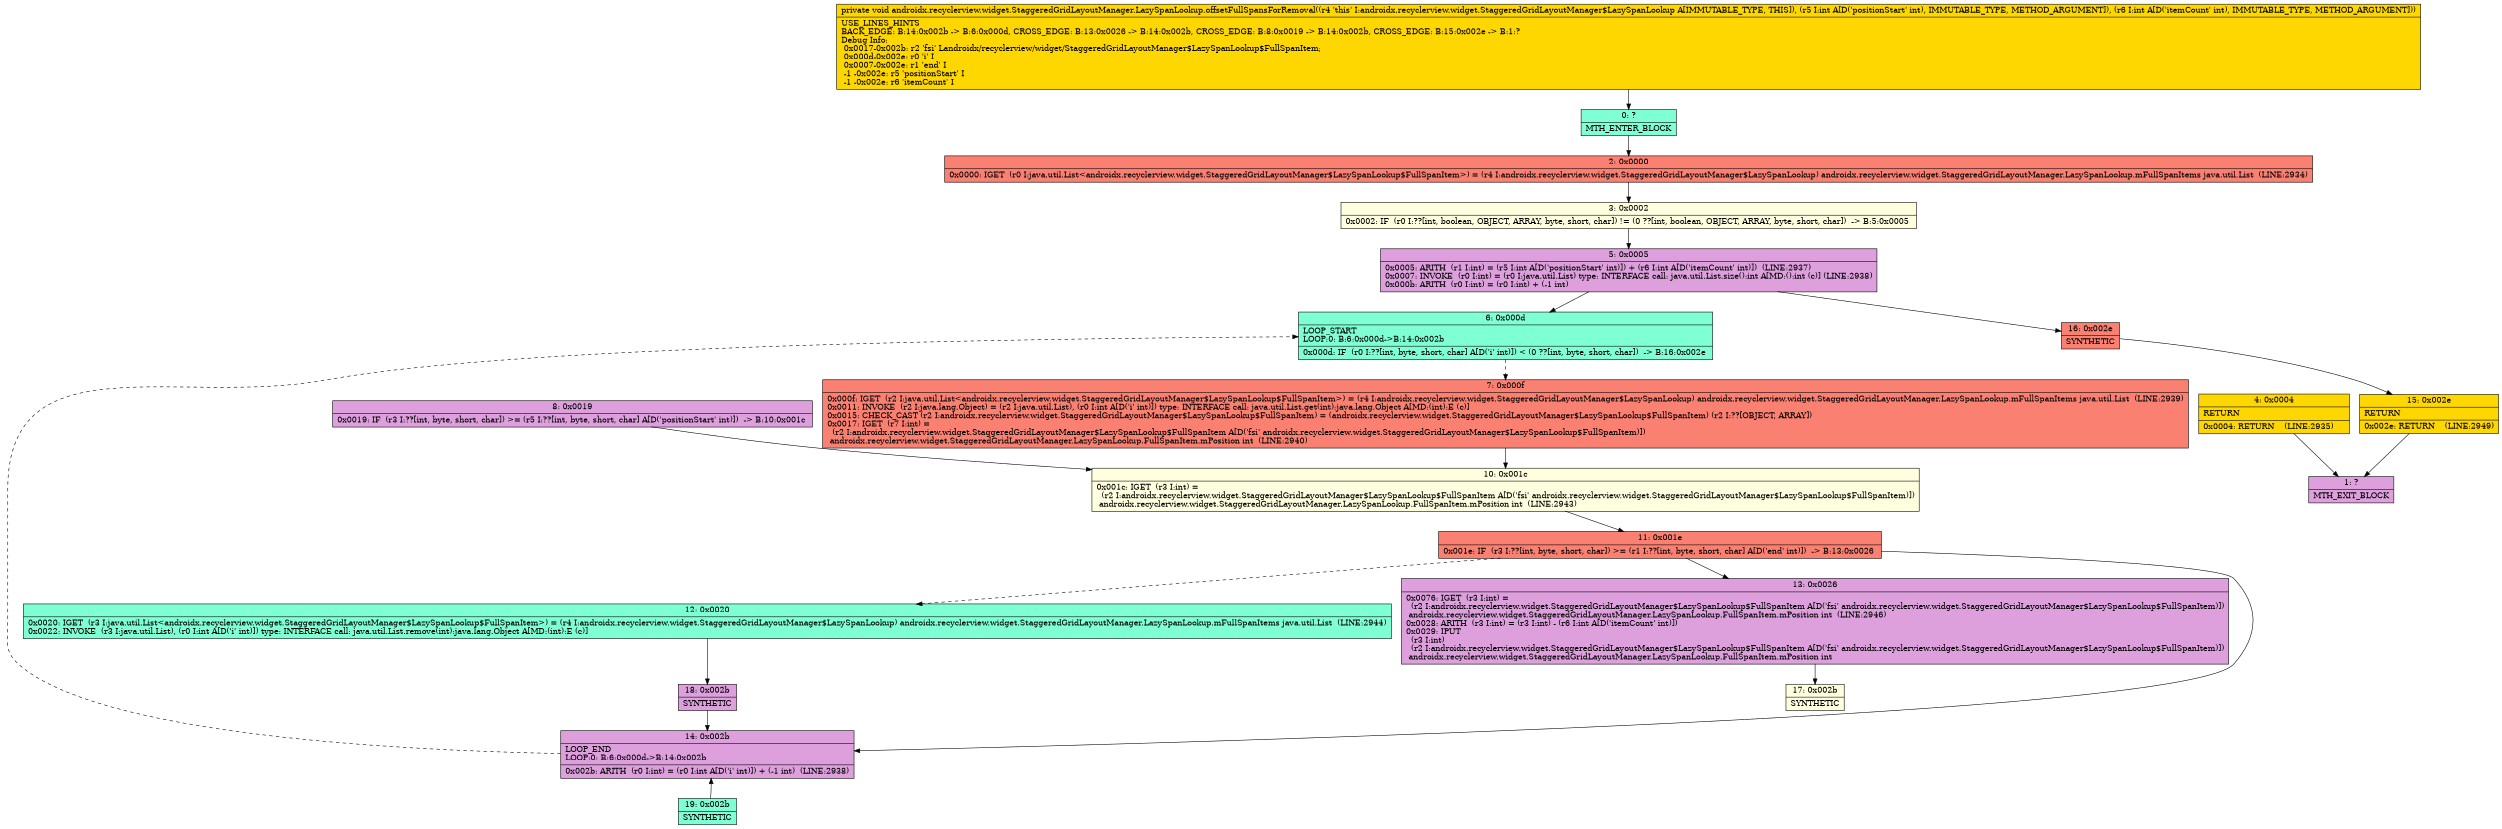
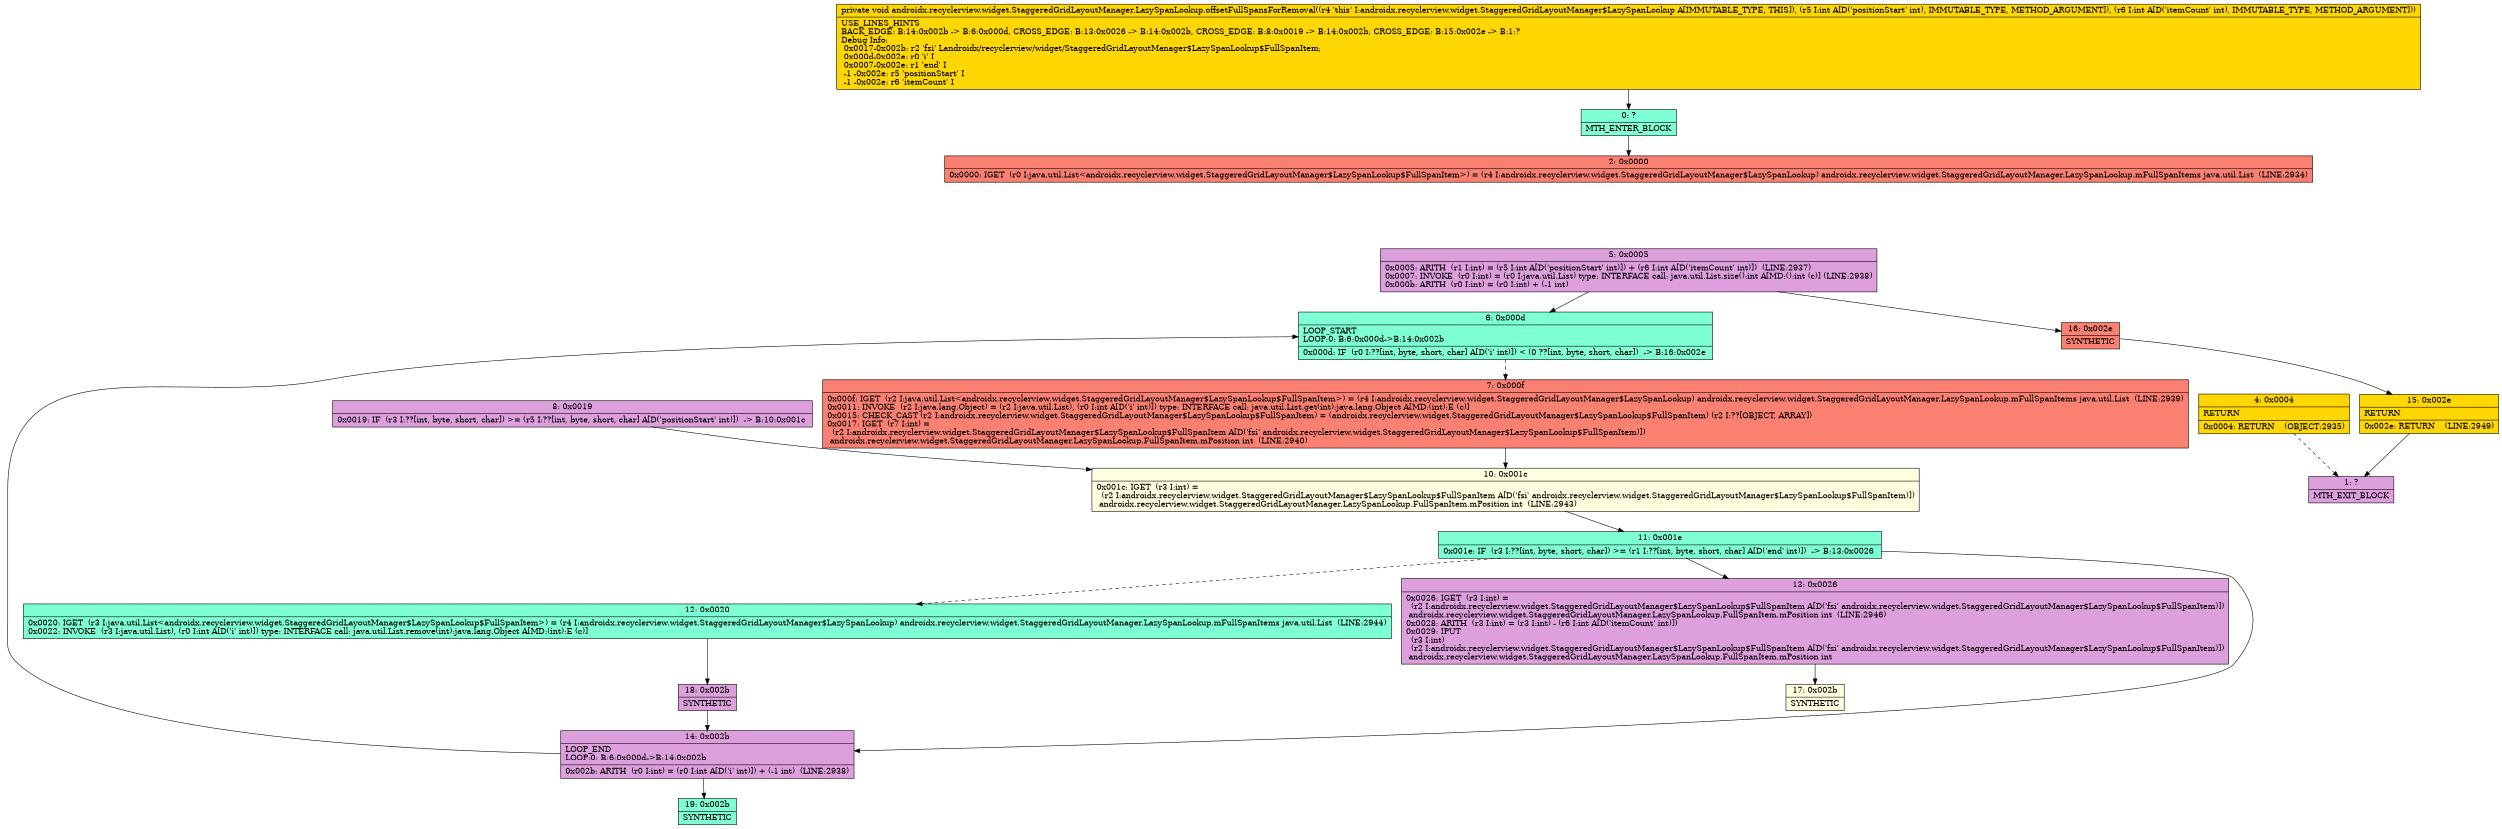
(1629, 215) -> none
(254, 387) -> (254, 387)
(2268, 427) -> (2274, 427)
(2314, 453) -> (2314, 453)
(1660, 545) -> (1660, 545)
(1459, 598) -> (1459, 598)
(711, 791) -> (704, 786)
